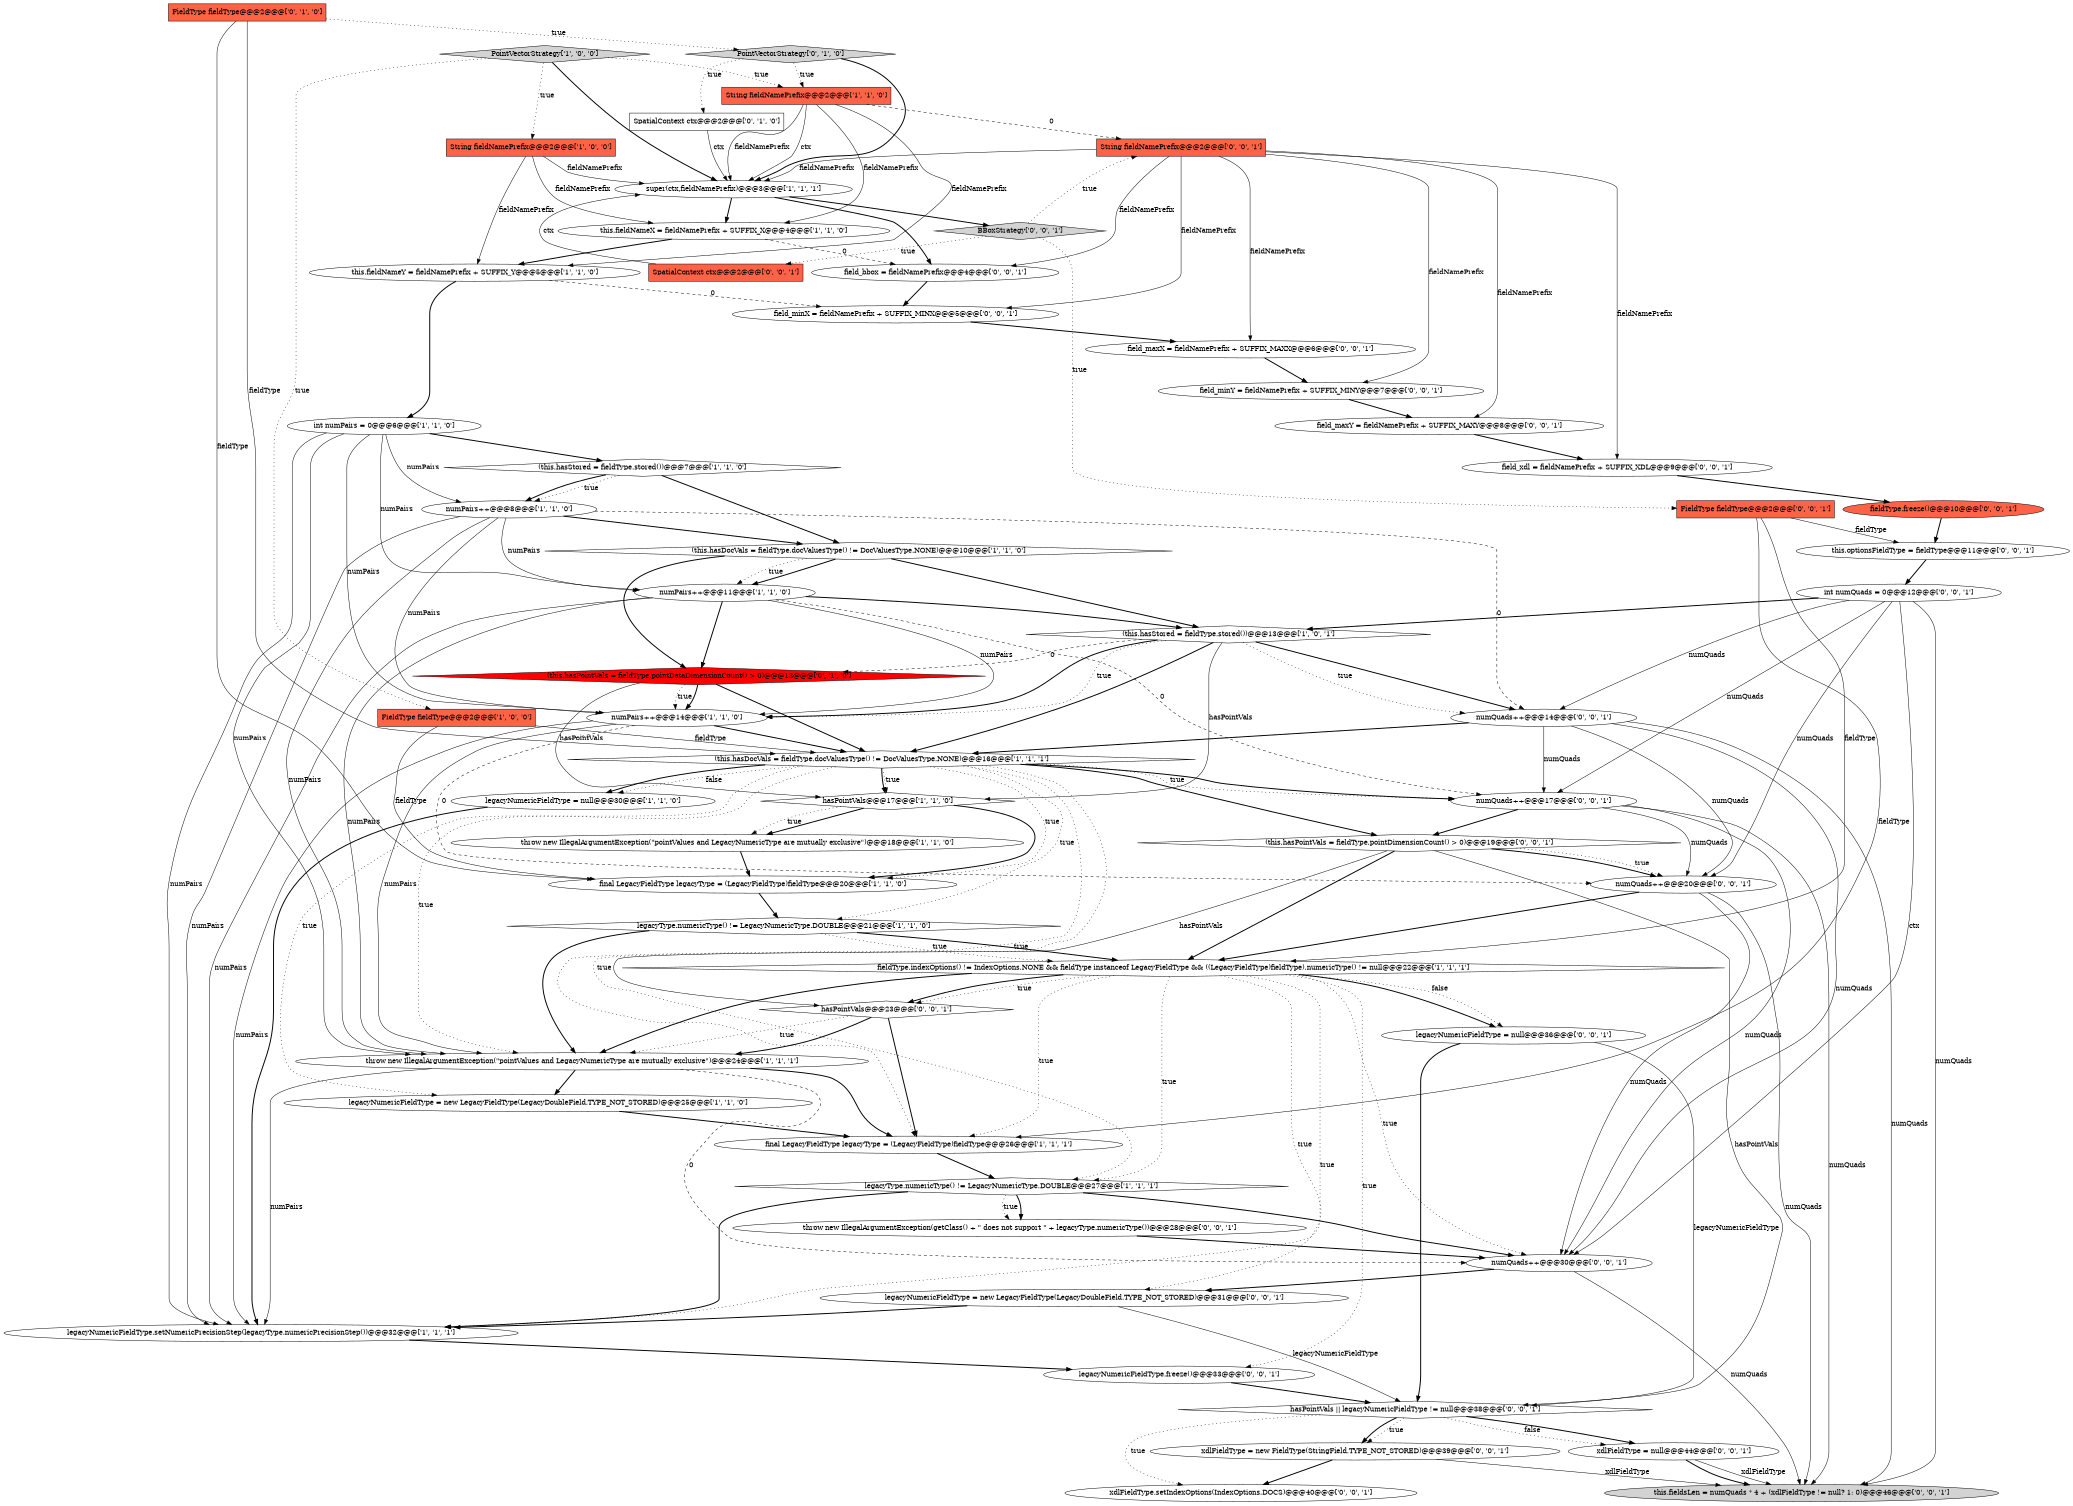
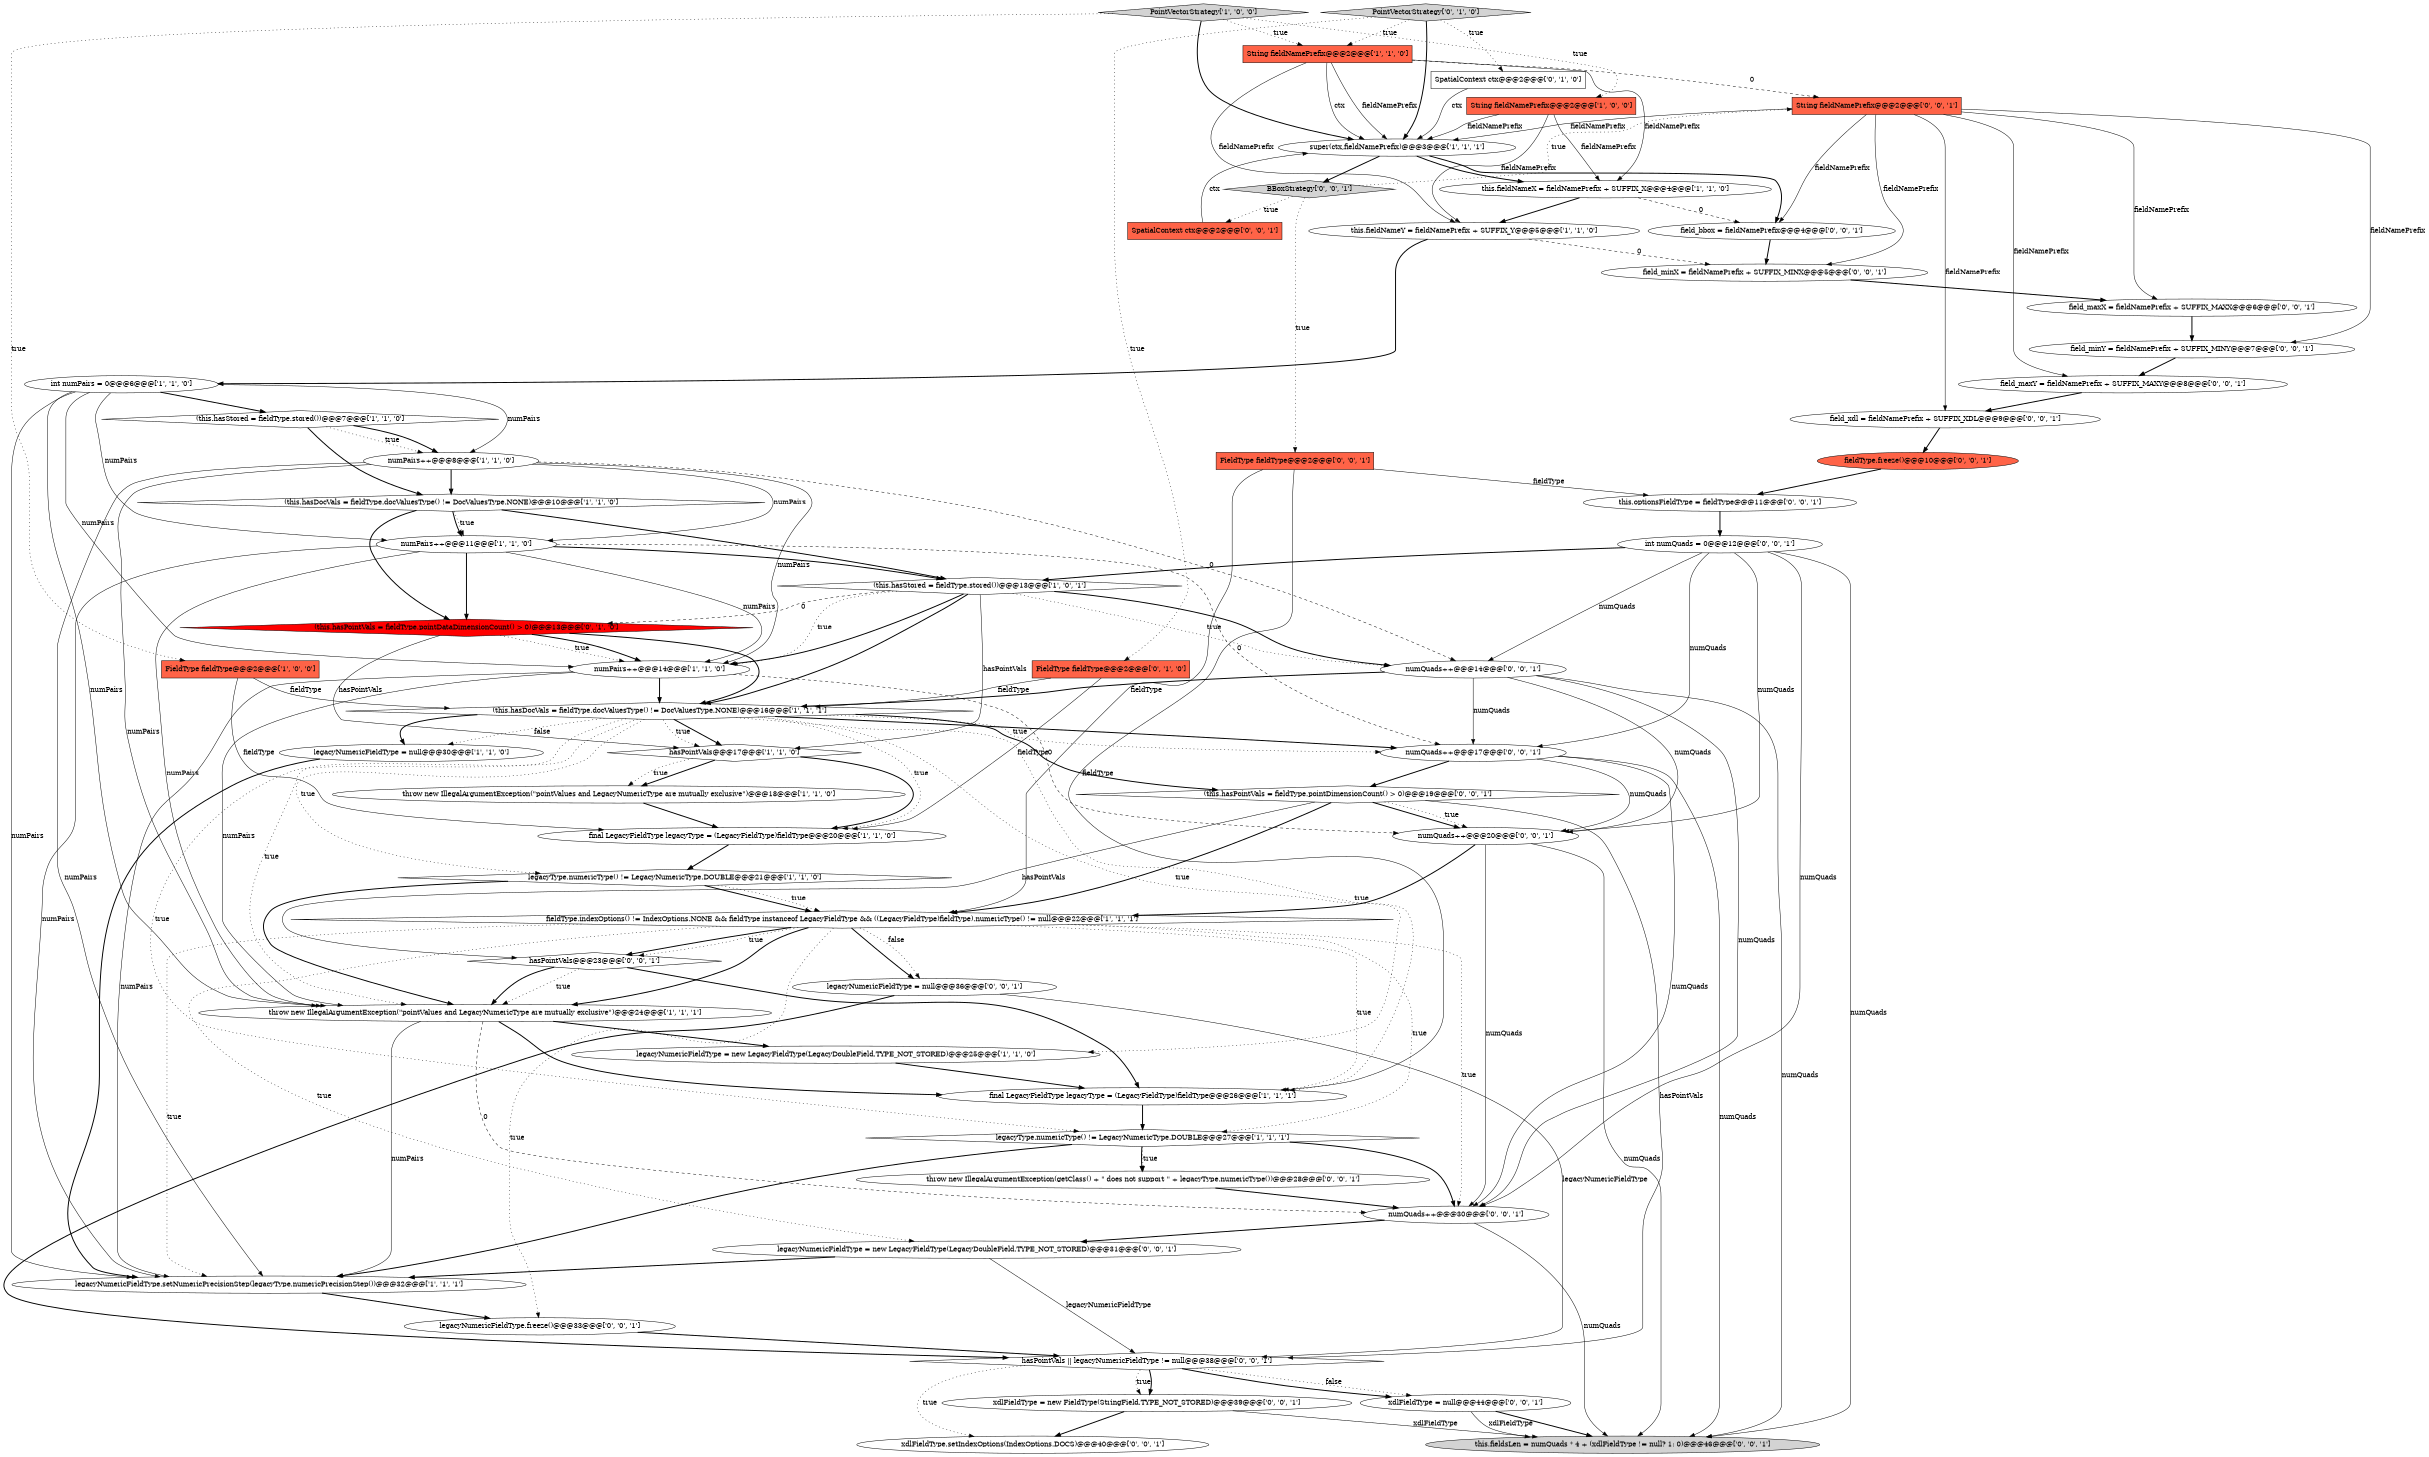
(530, 34) -> (1115, 240)
(1914, 926) -> (1818, 878)
